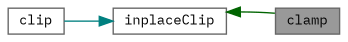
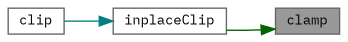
(258, 12) -> (244, 30)
